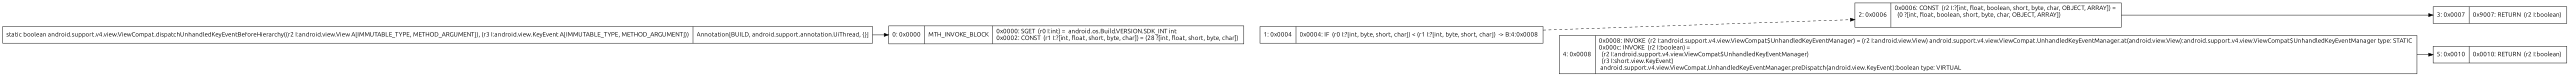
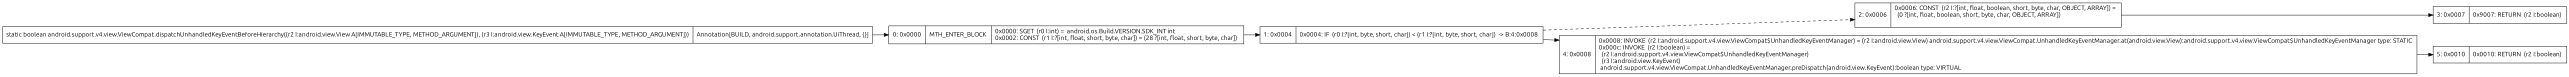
(959, 35) -> (958, 35)
none -> (1250, 35)
none -> (1549, 40)
(1636, 61) -> (1640, 61)
